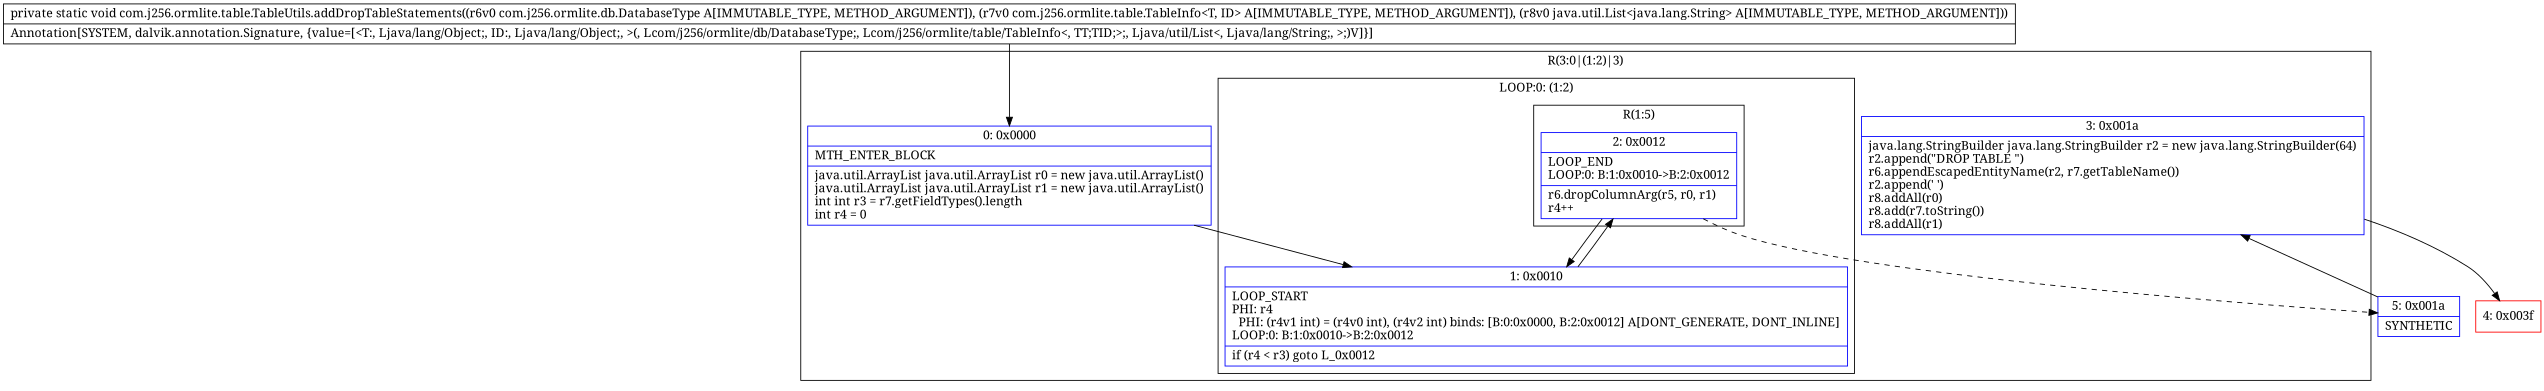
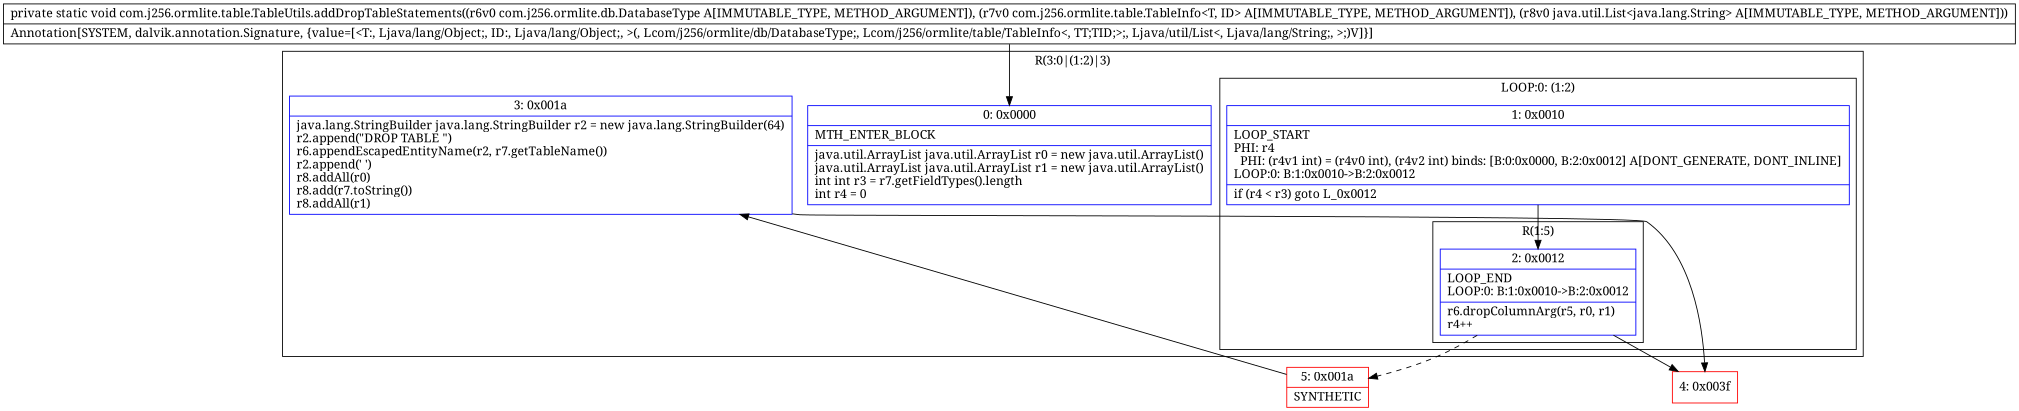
(1587, 239) -> (1642, 351)
(1269, 245) -> none
(2419, 316) -> (1328, 387)
